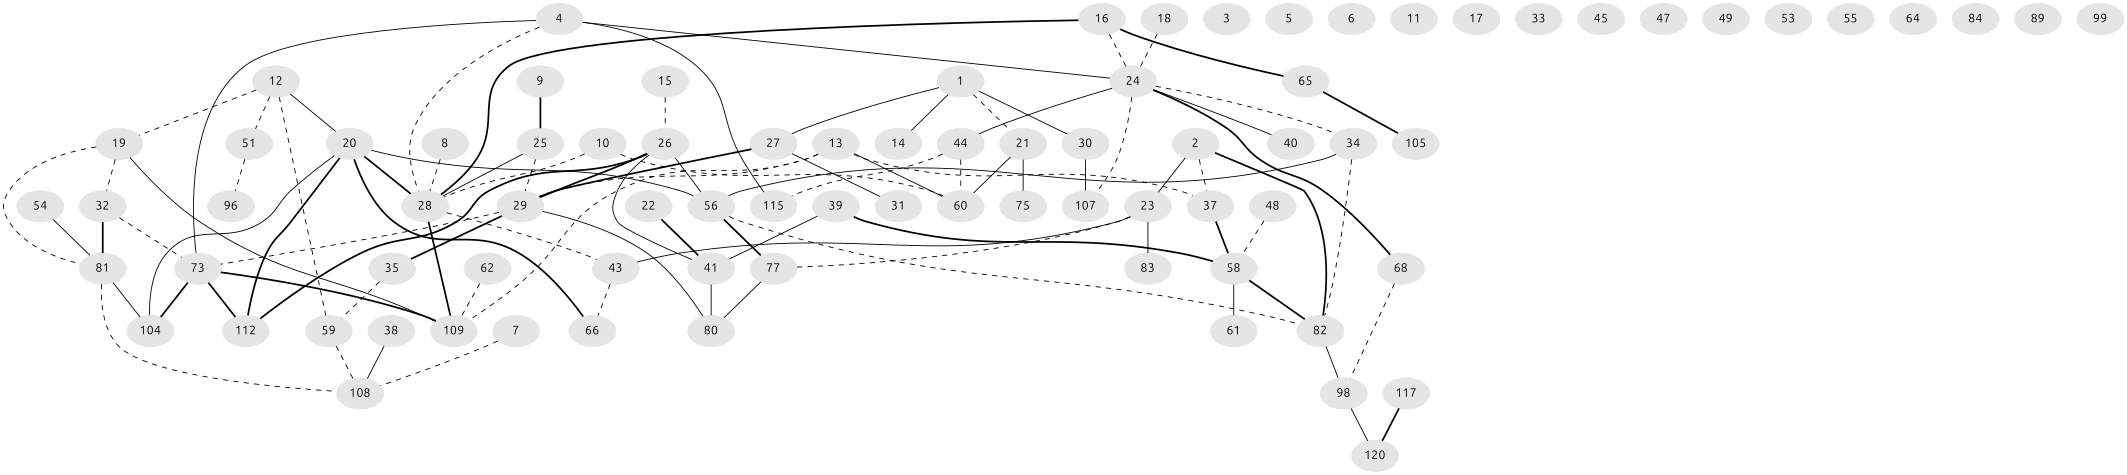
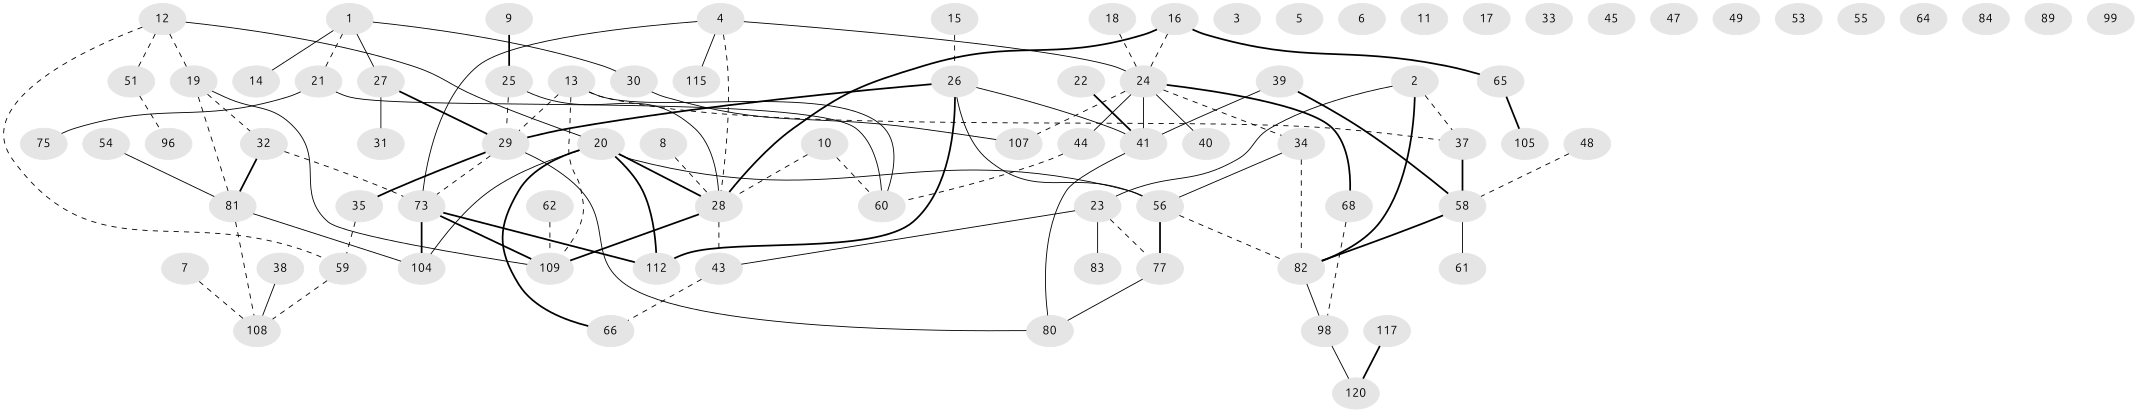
none -> (1144, 113)
(836, 181) -> none
